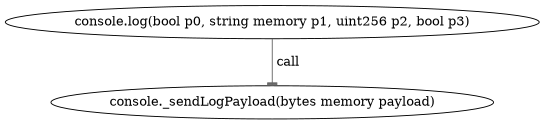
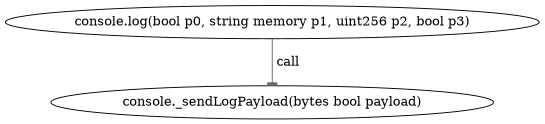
(272, 102) -> (272, 102)
